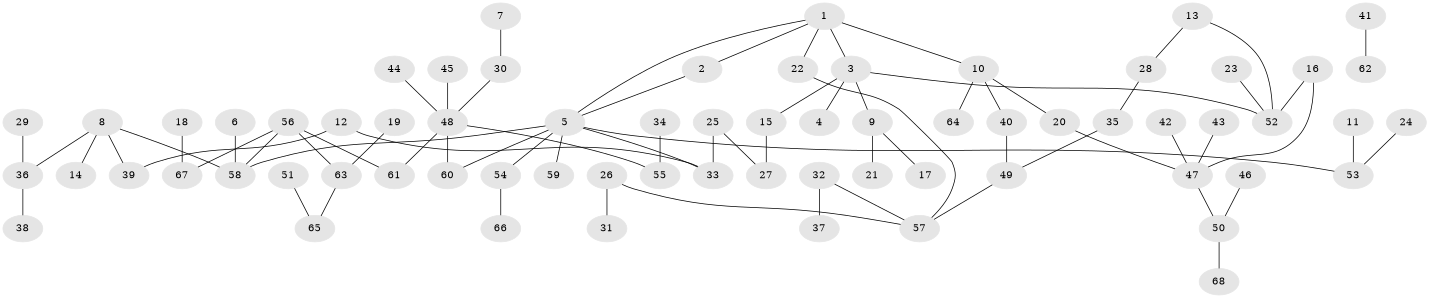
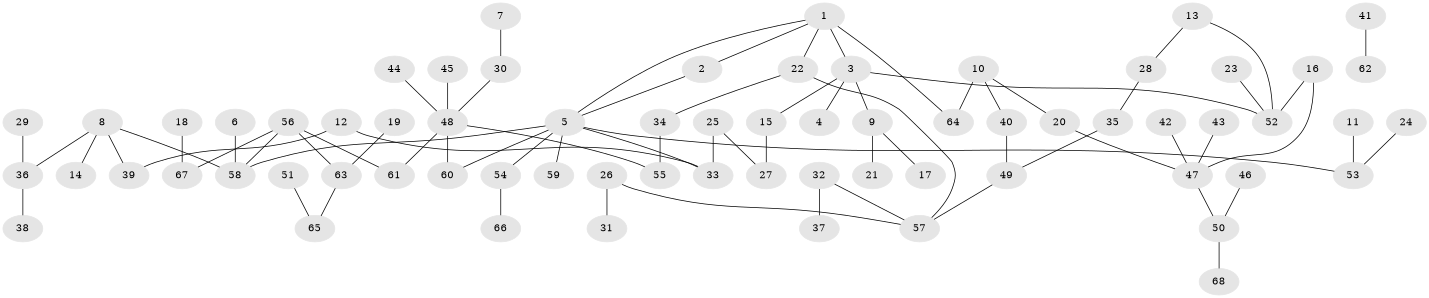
(902, 43) -> (891, 67)
none -> (728, 94)
